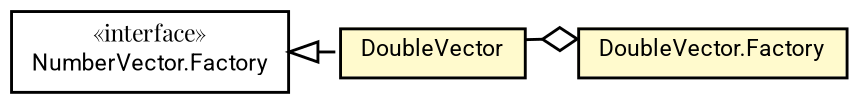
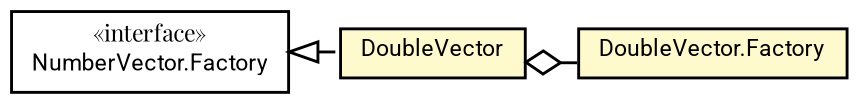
(534, 39) -> (569, 63)
